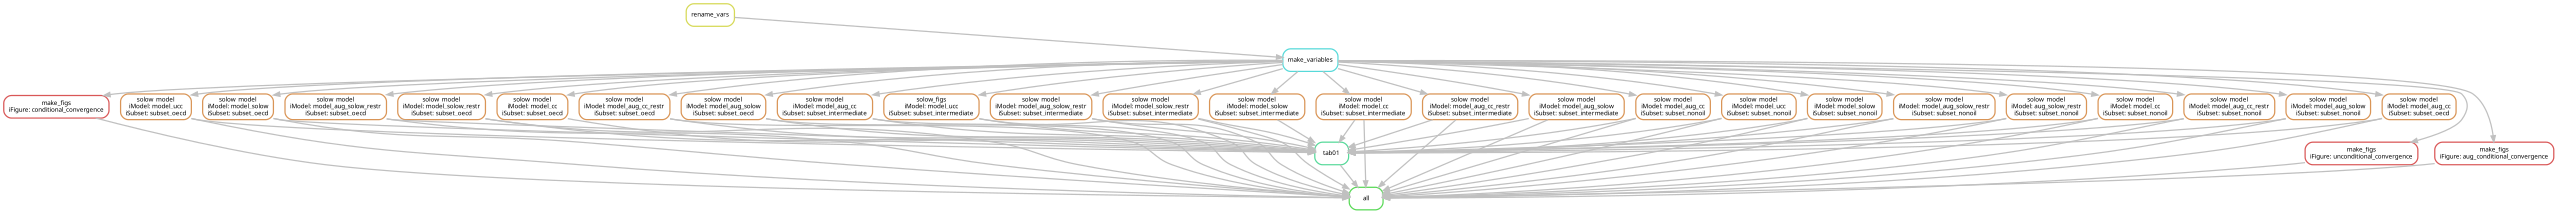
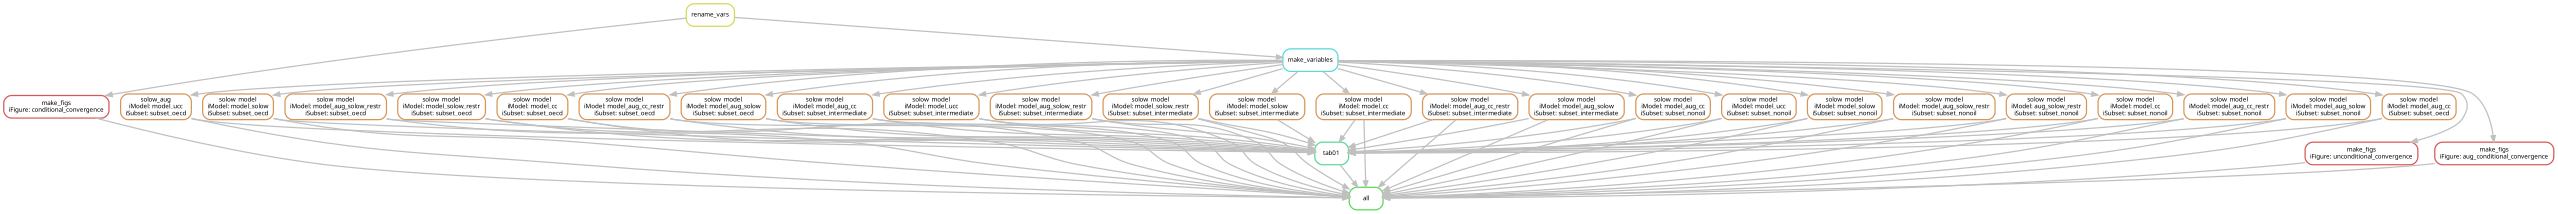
(696, 73) -> (399, 52)
(156, 107) -> (156, 107)
(931, 107) -> (931, 107)
none -> (1112, 156)
